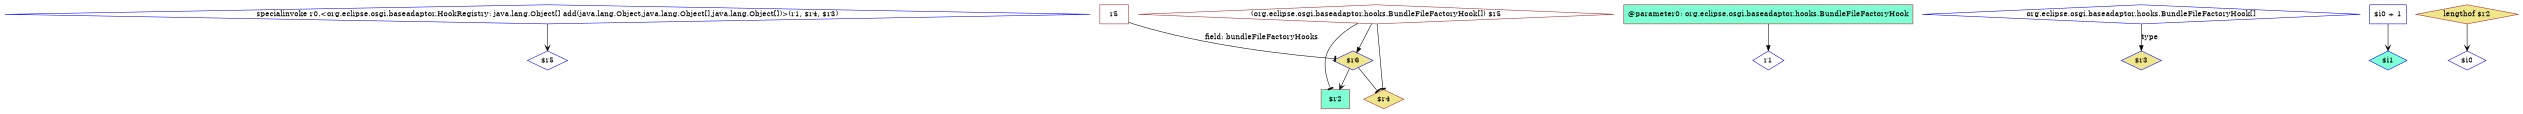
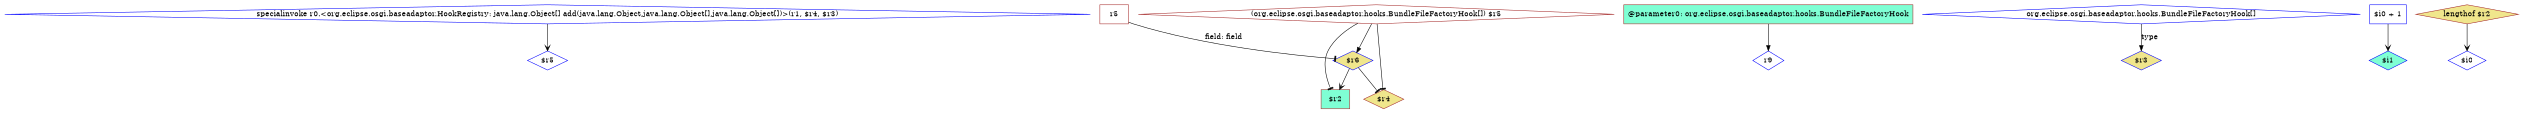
(1262, 37) -> (1224, 37)
(1768, 60) -> (1768, 60)
